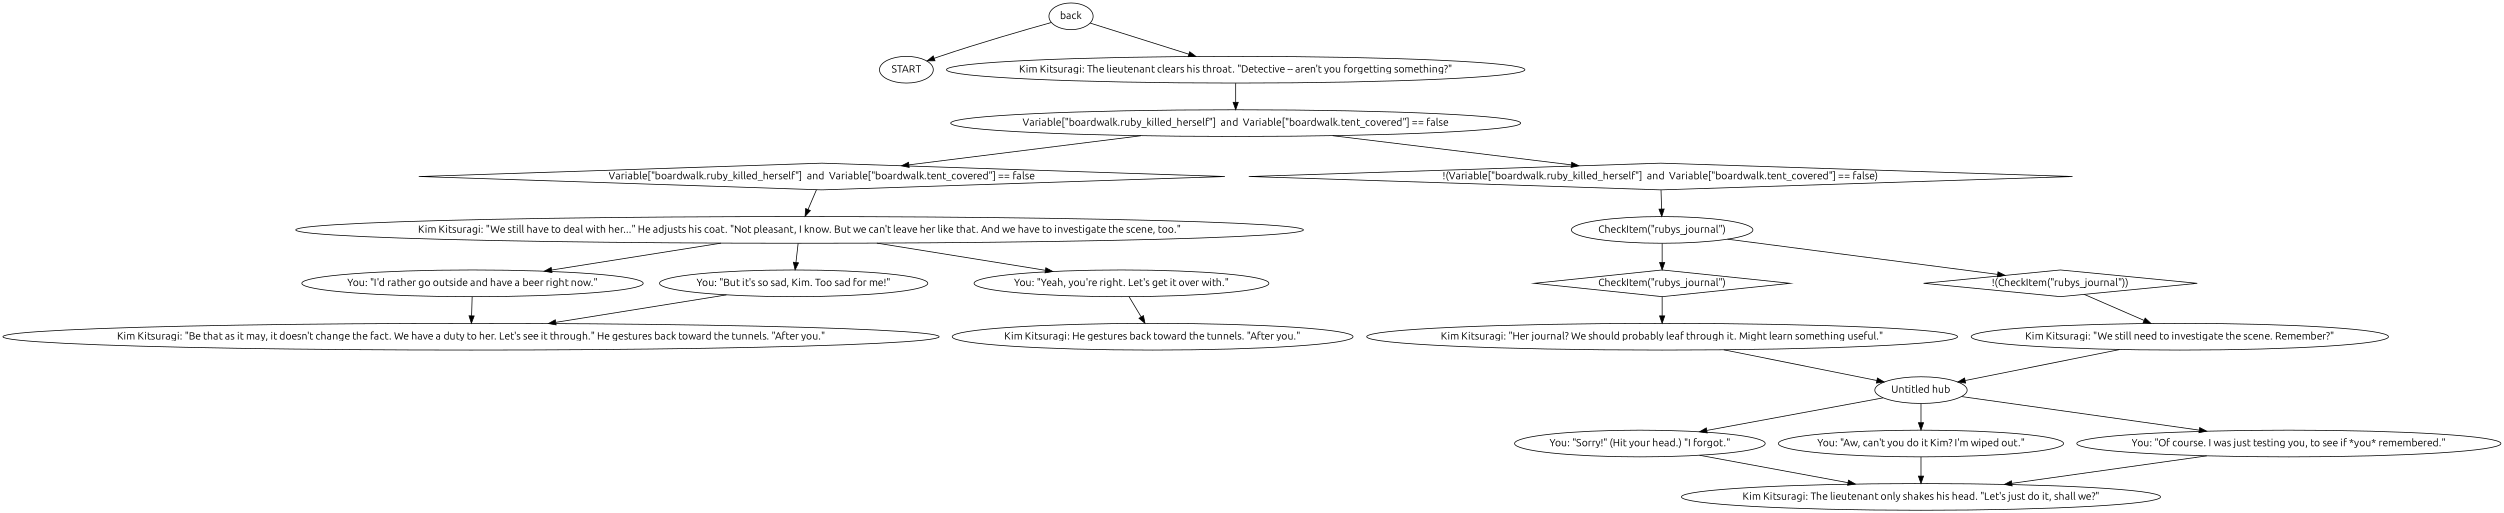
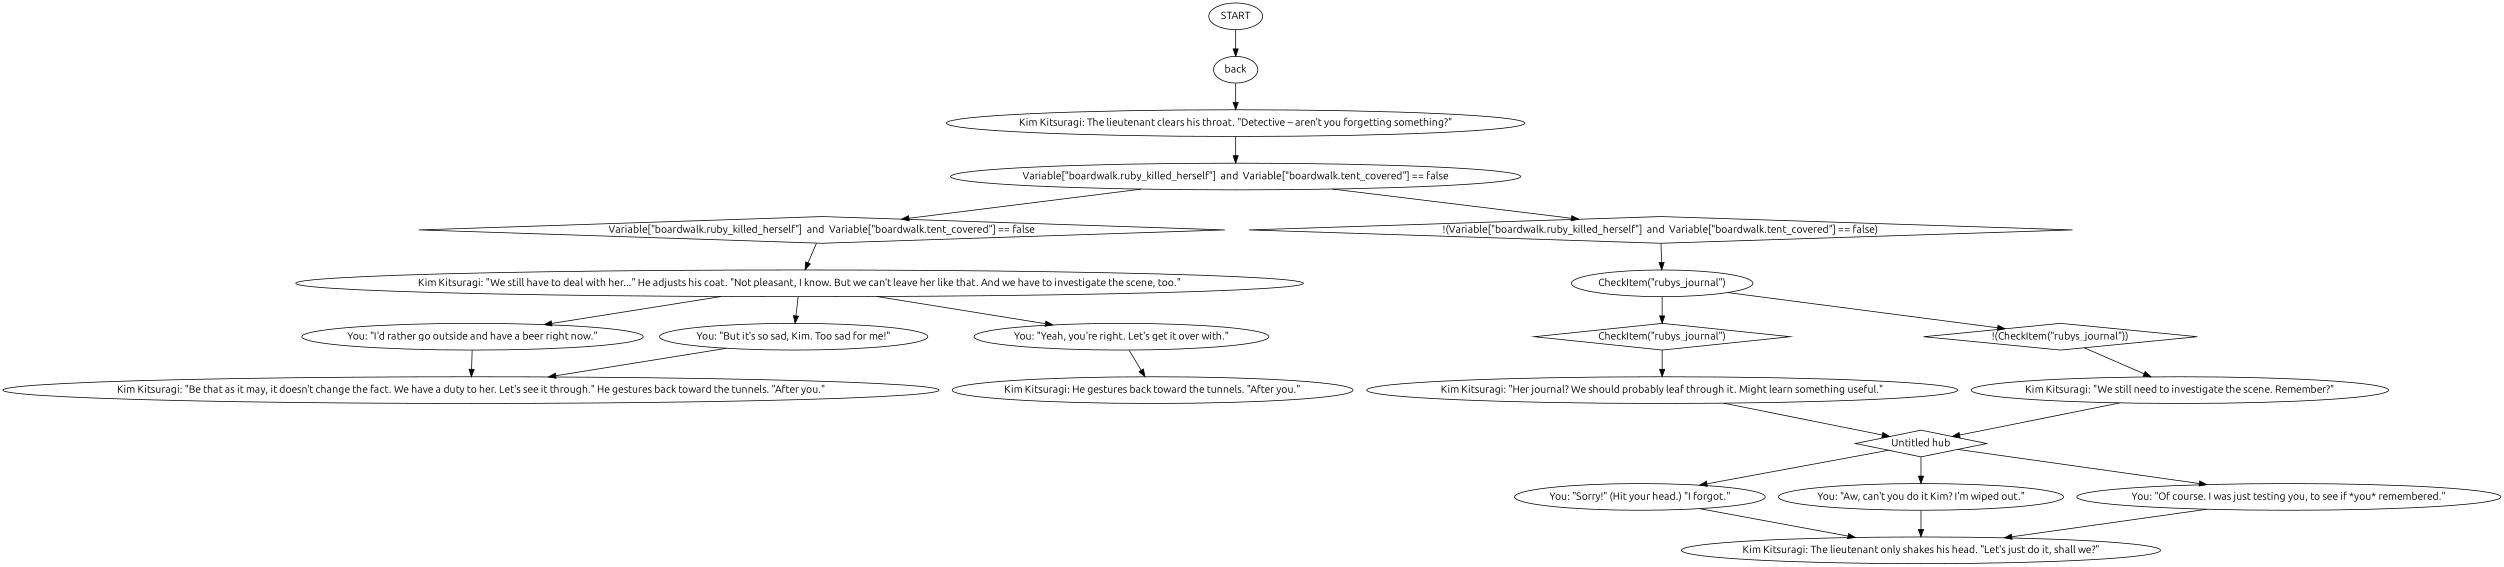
(993, 40) -> (1236, 39)
(1921, 390) -> (1921, 444)
